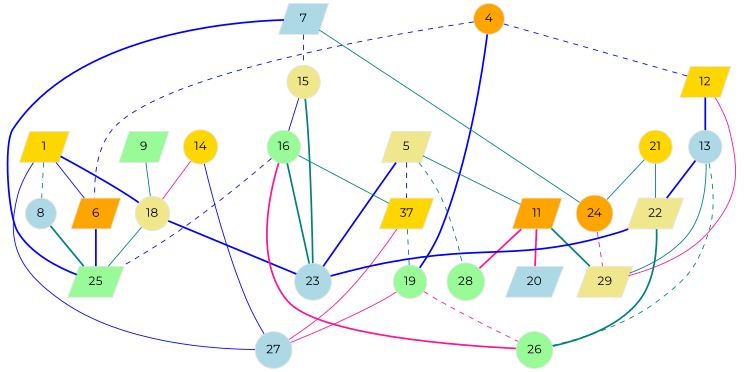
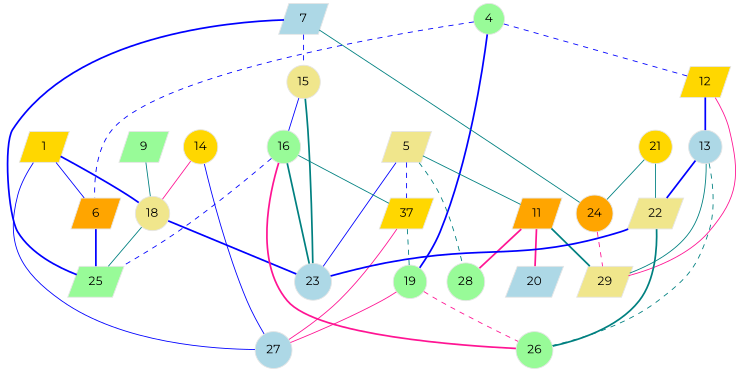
(489, 19) -> (489, 19)
(41, 214) -> none
(360, 214) -> (360, 214)
